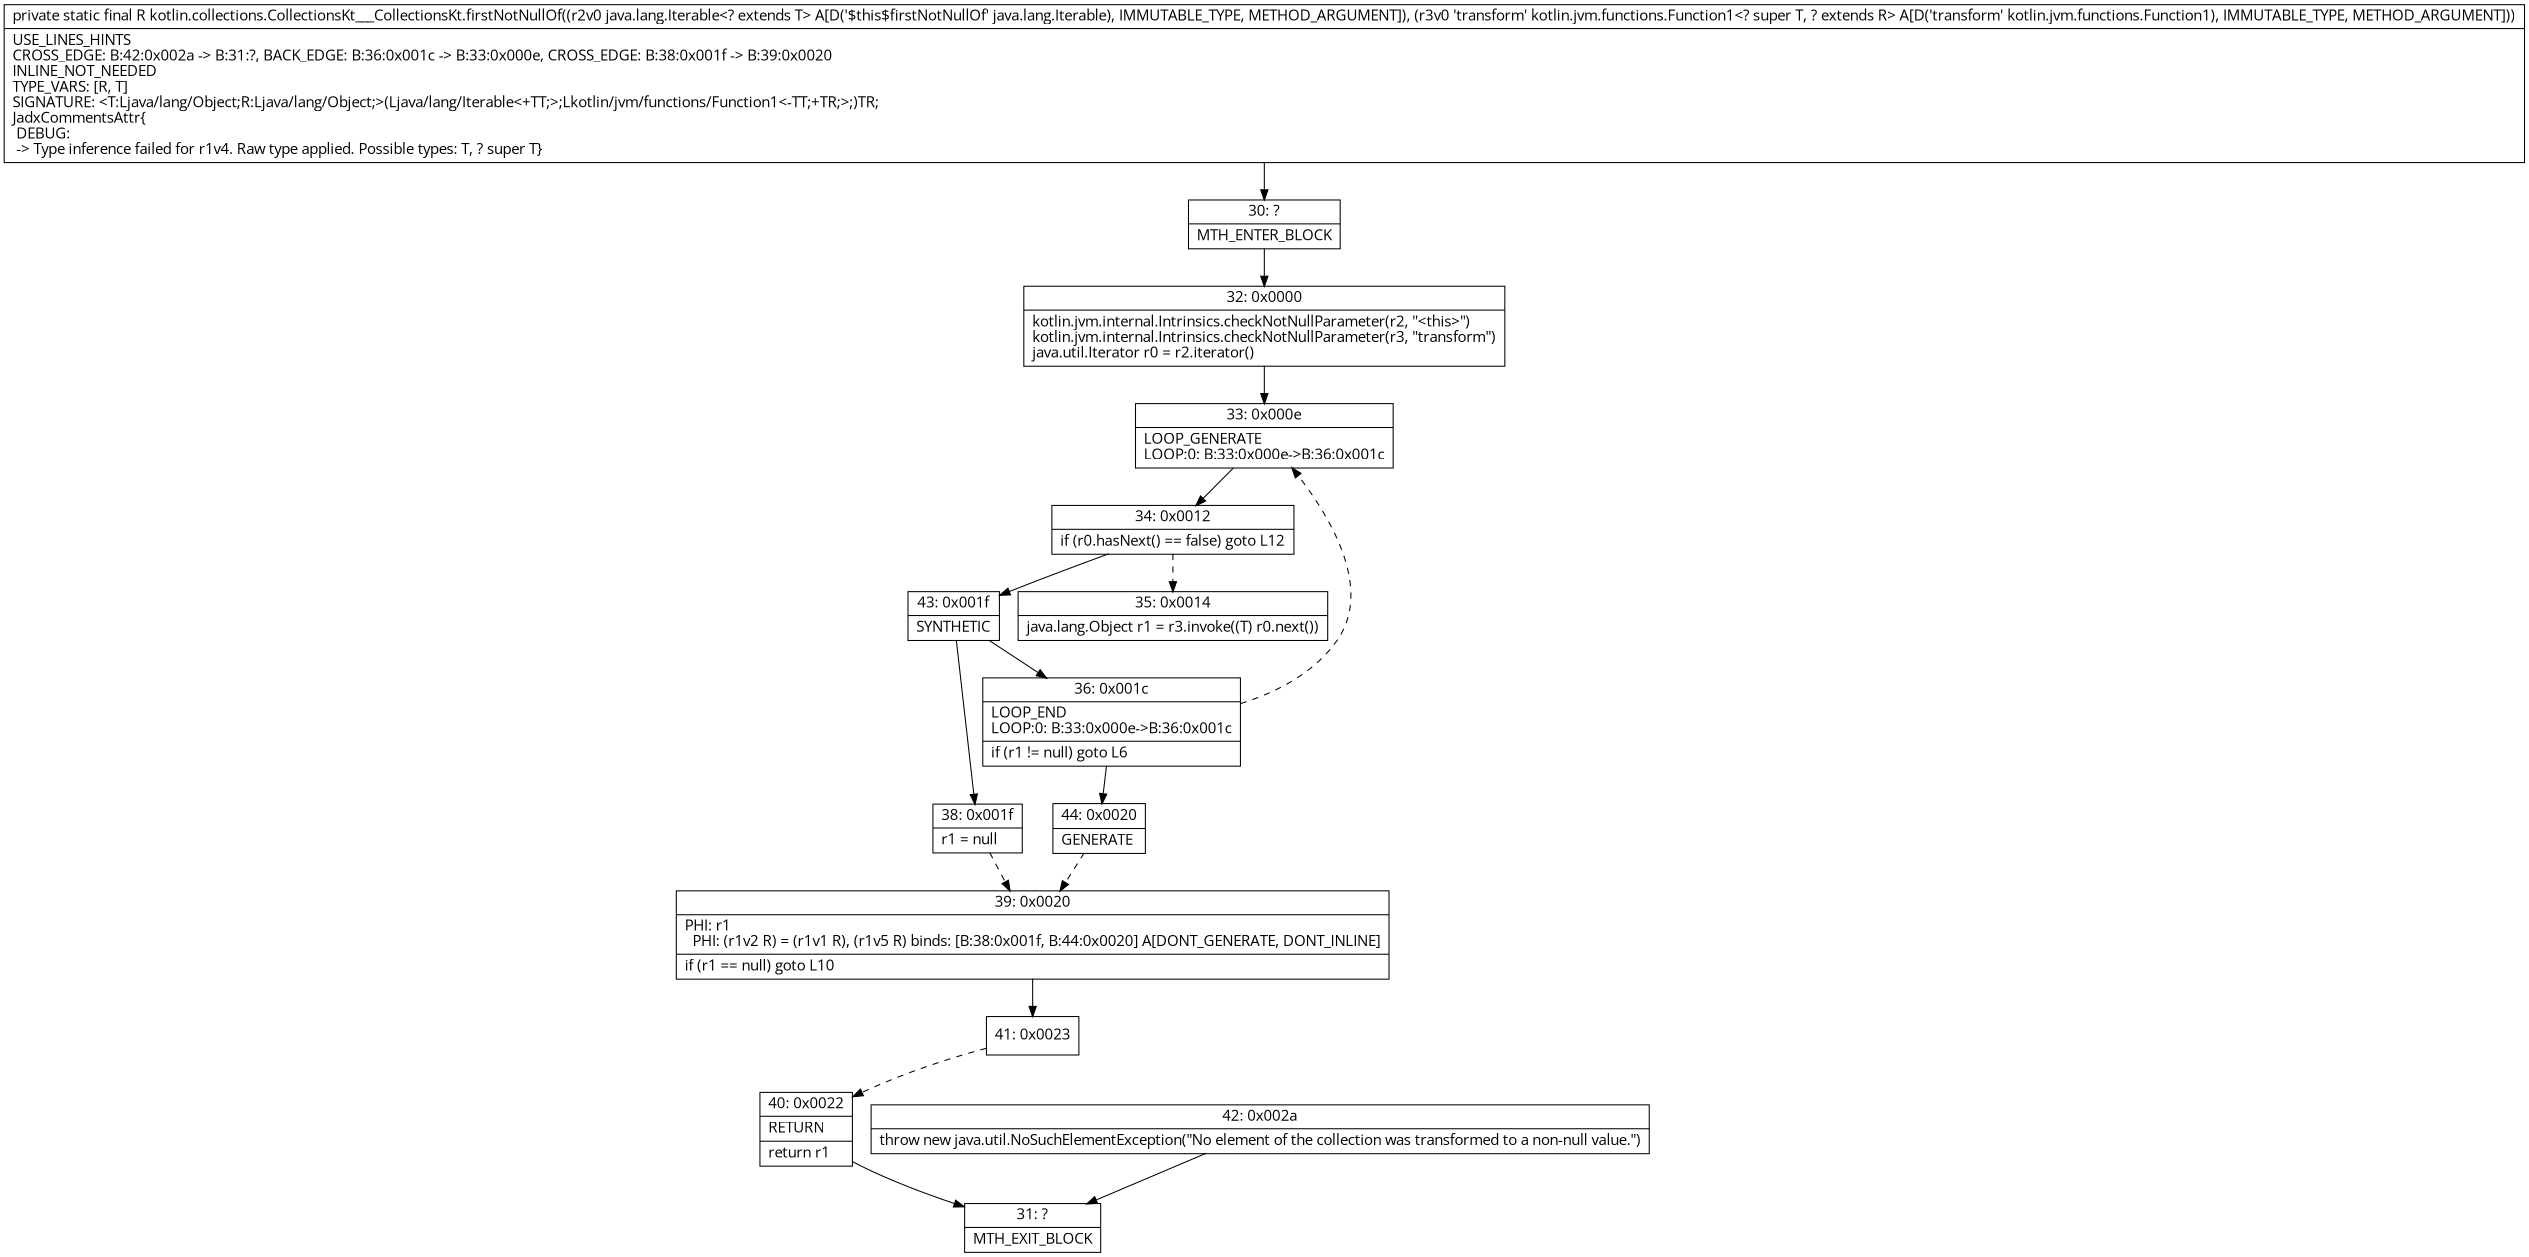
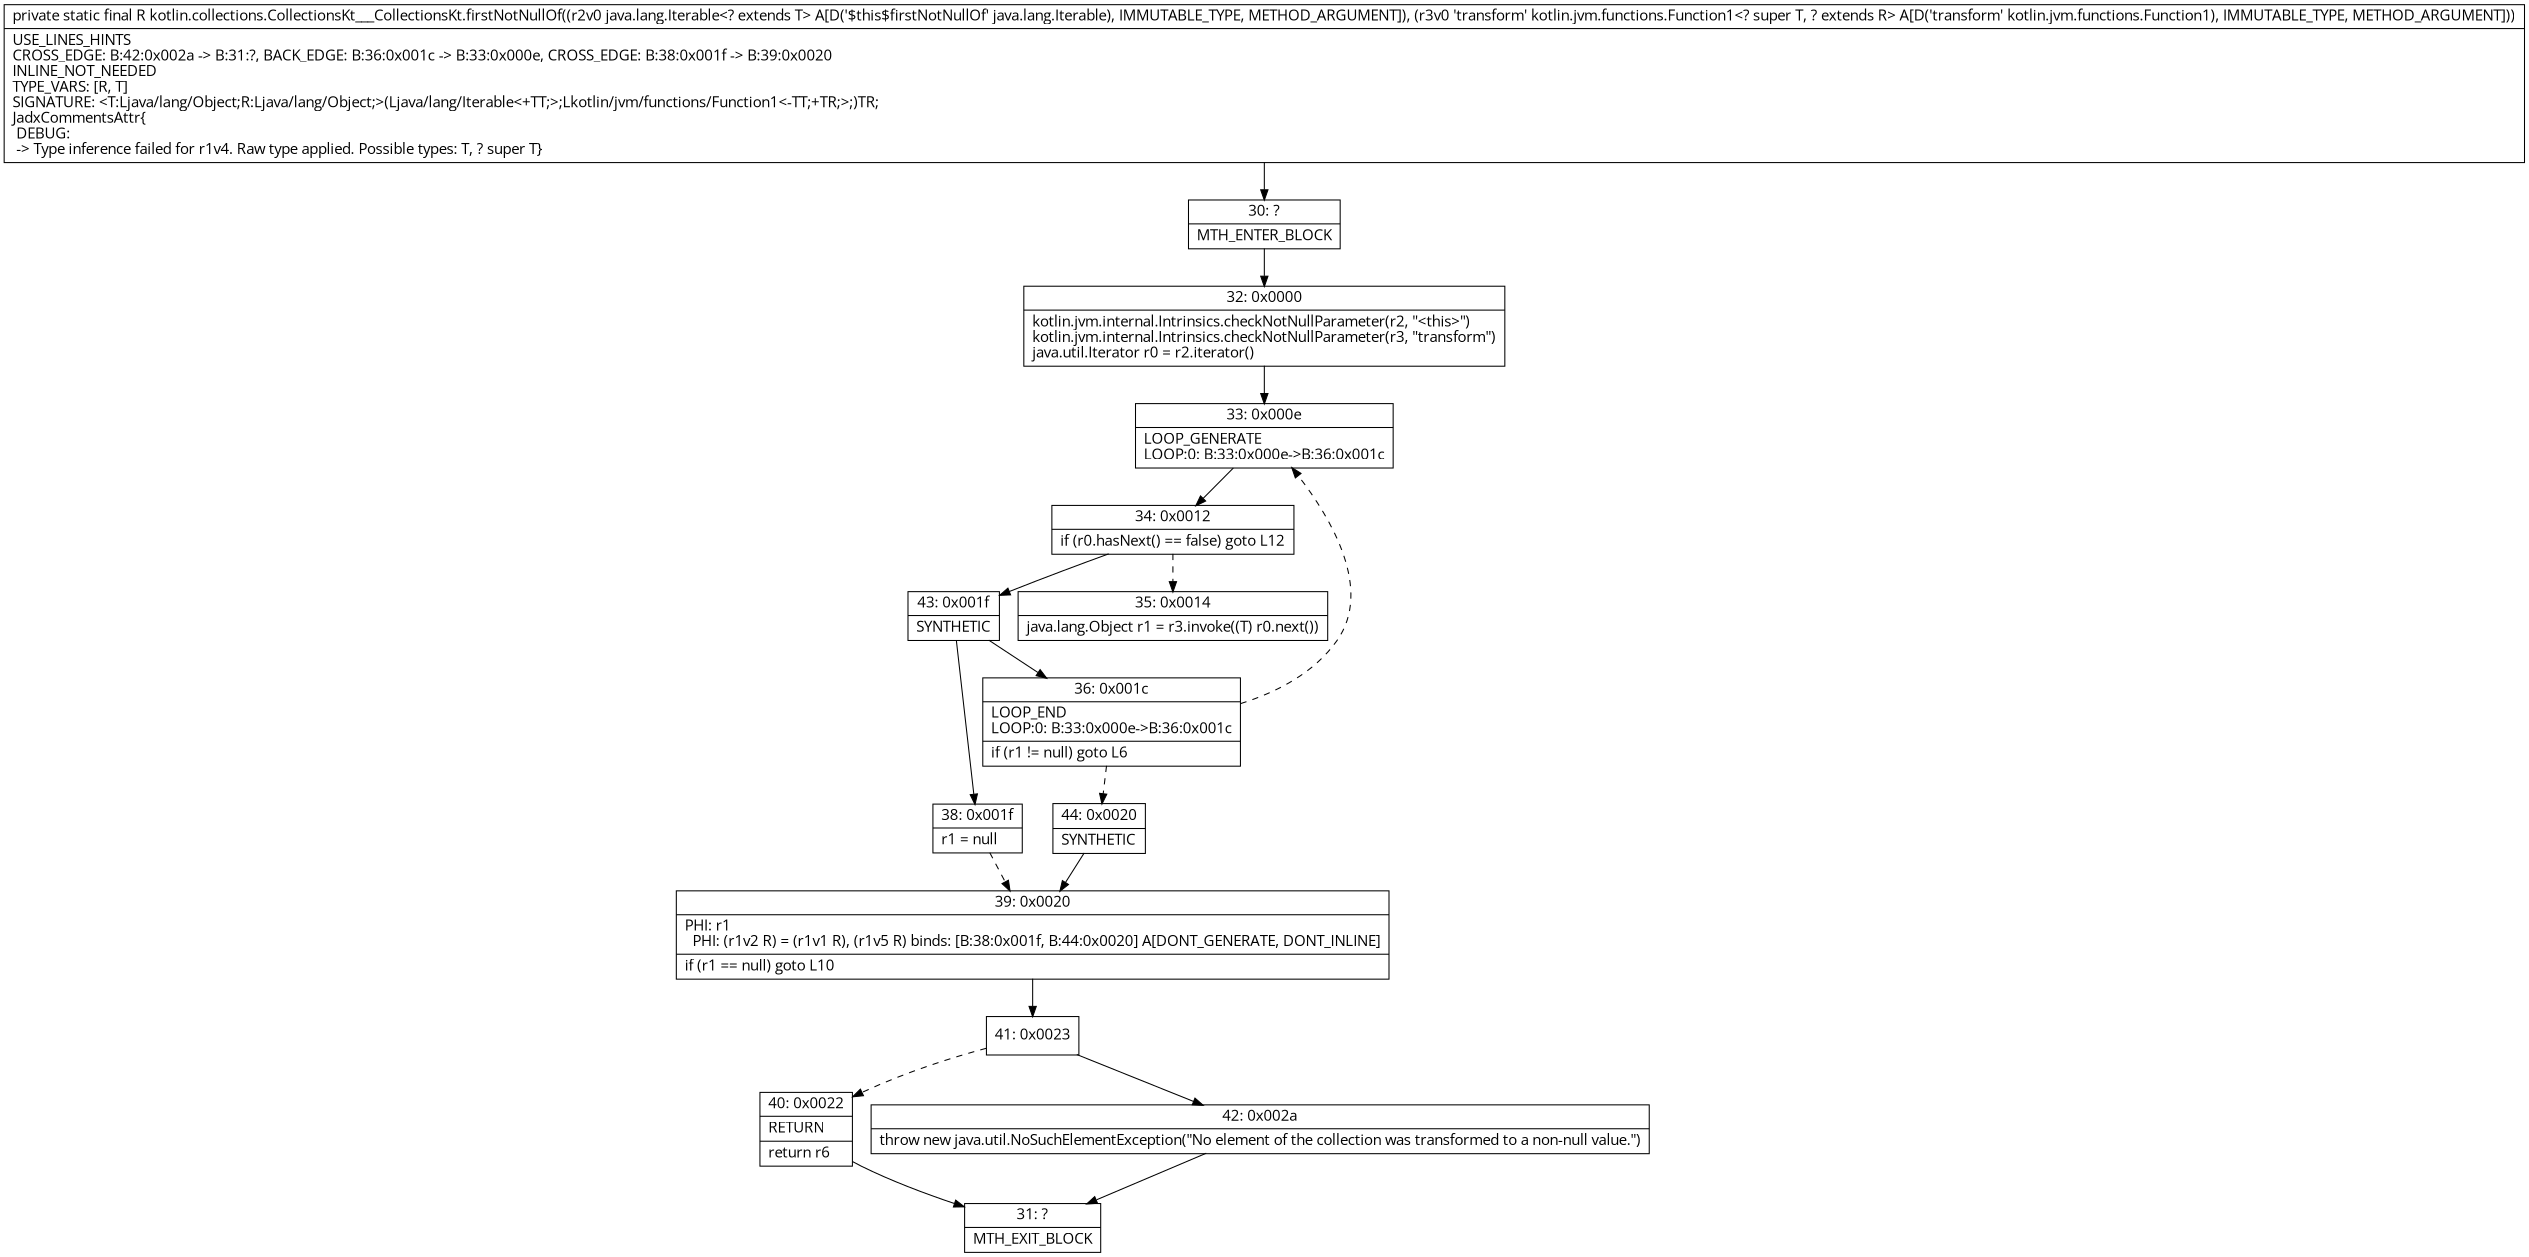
(1105, 780) -> (1105, 780)
(1098, 840) -> (1099, 840)
(1075, 868) -> (1075, 868)
none -> (1135, 1078)
(799, 1153) -> (799, 1153)
